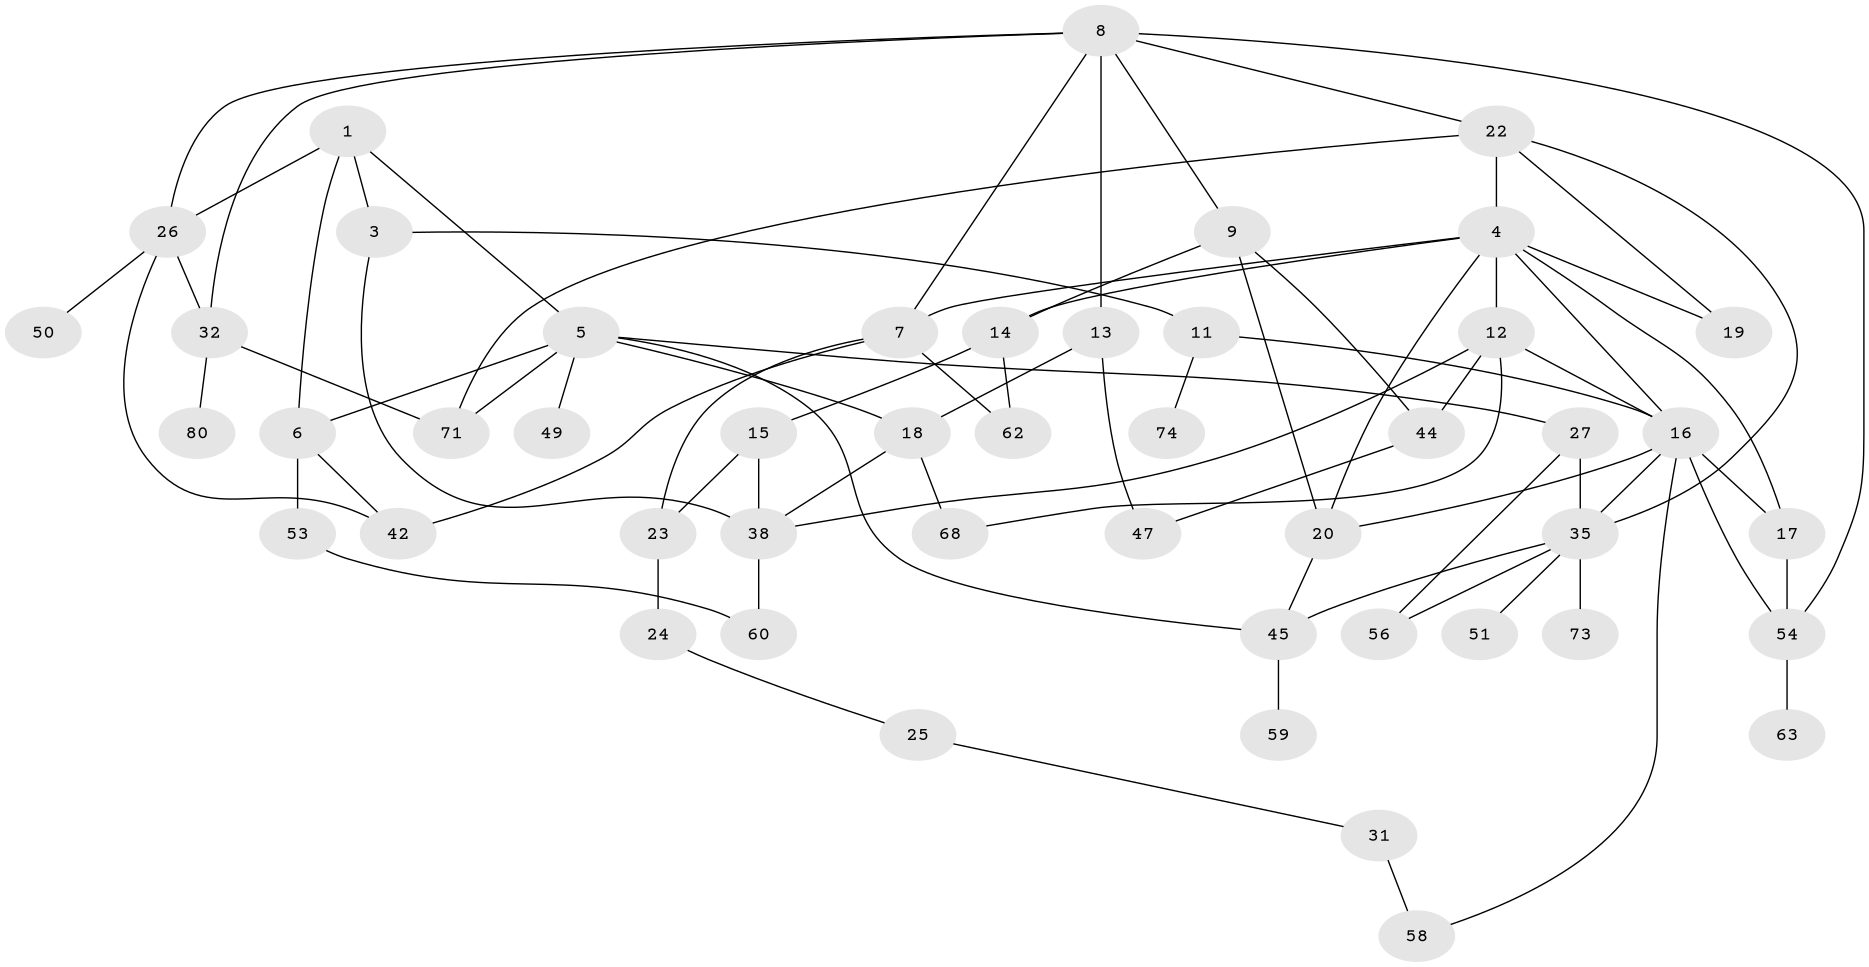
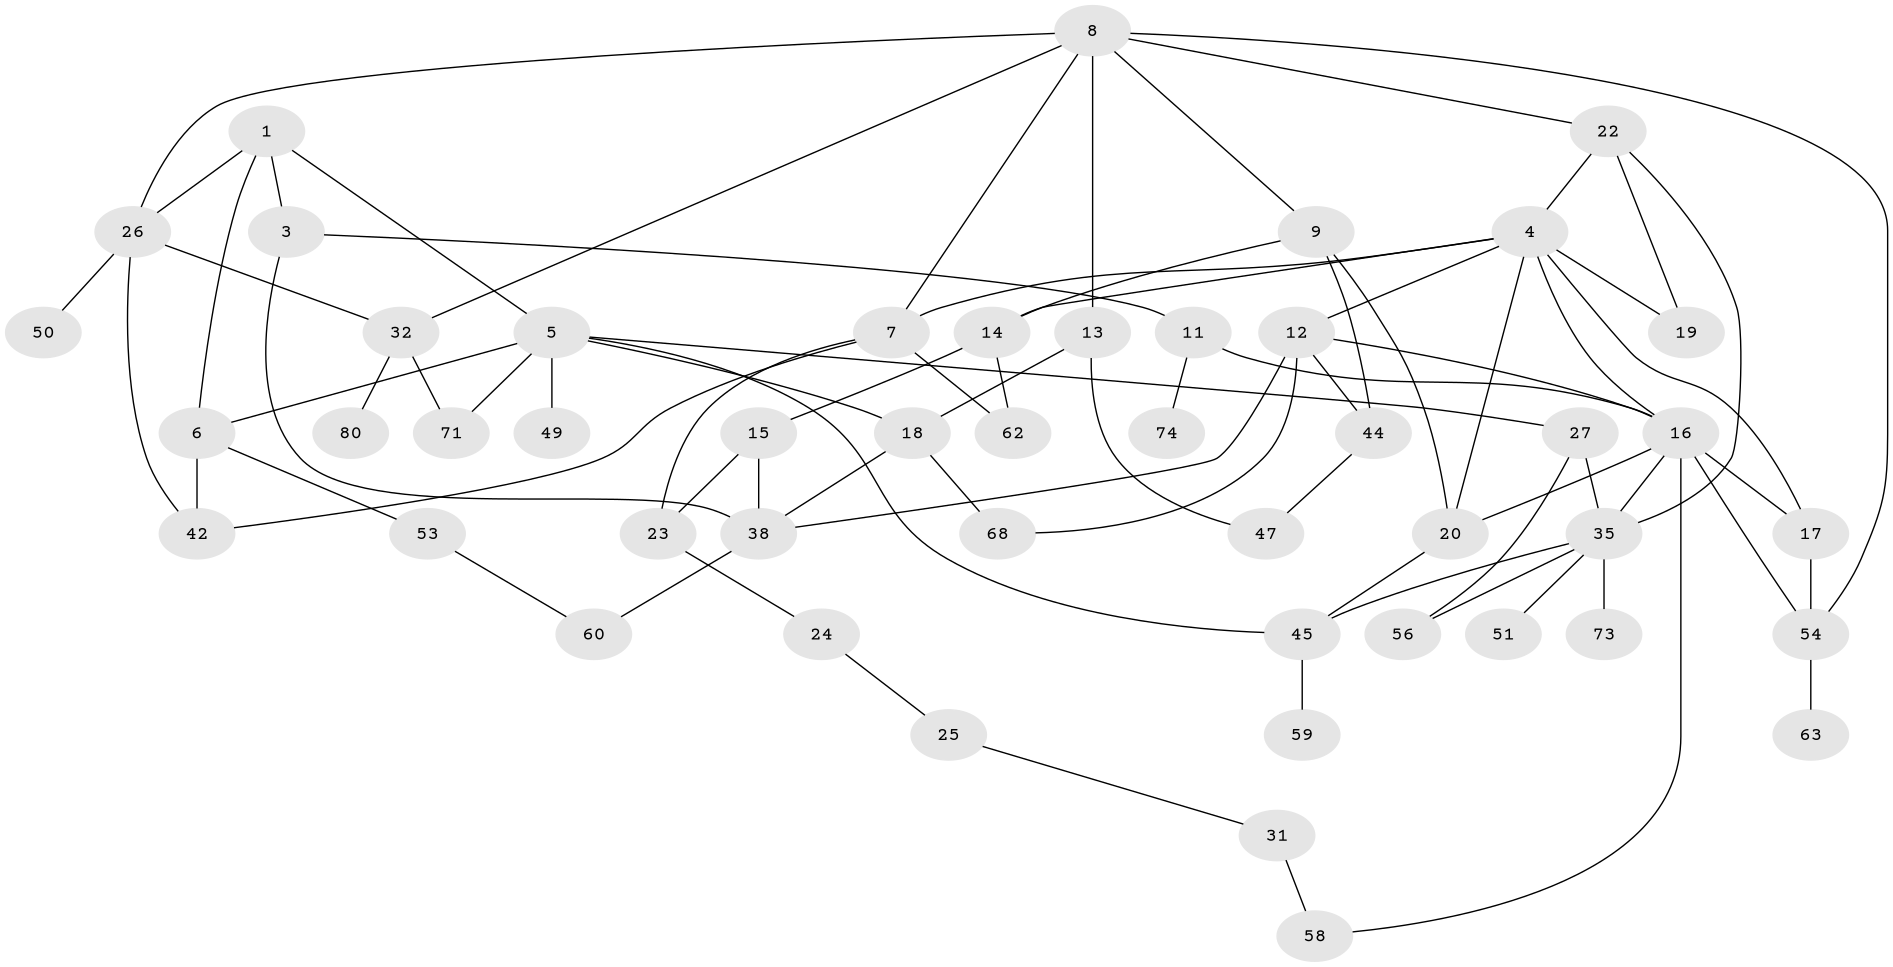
(926, 198) -> none
